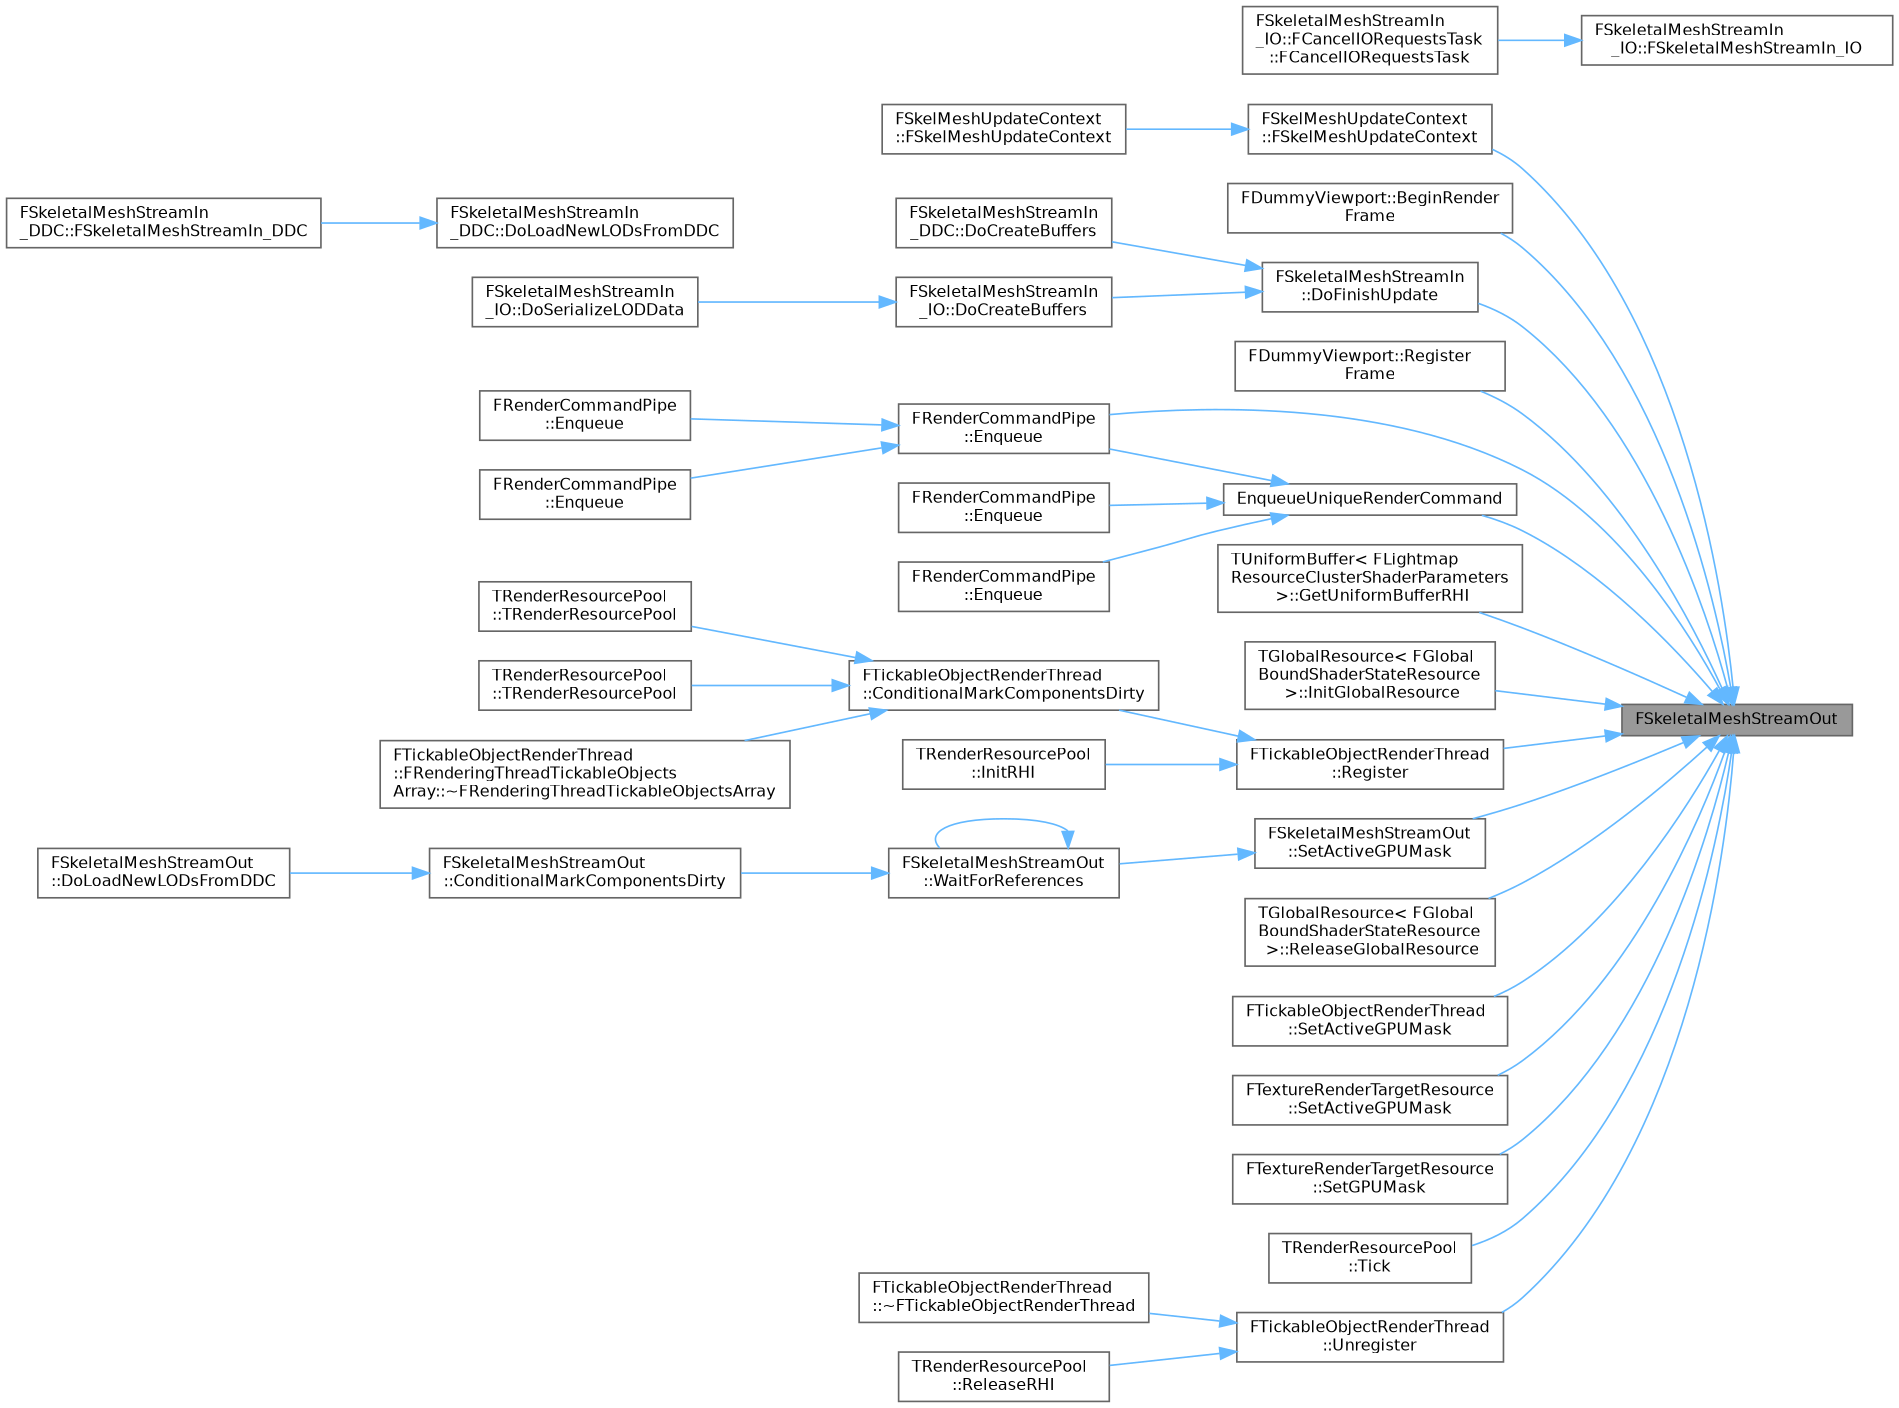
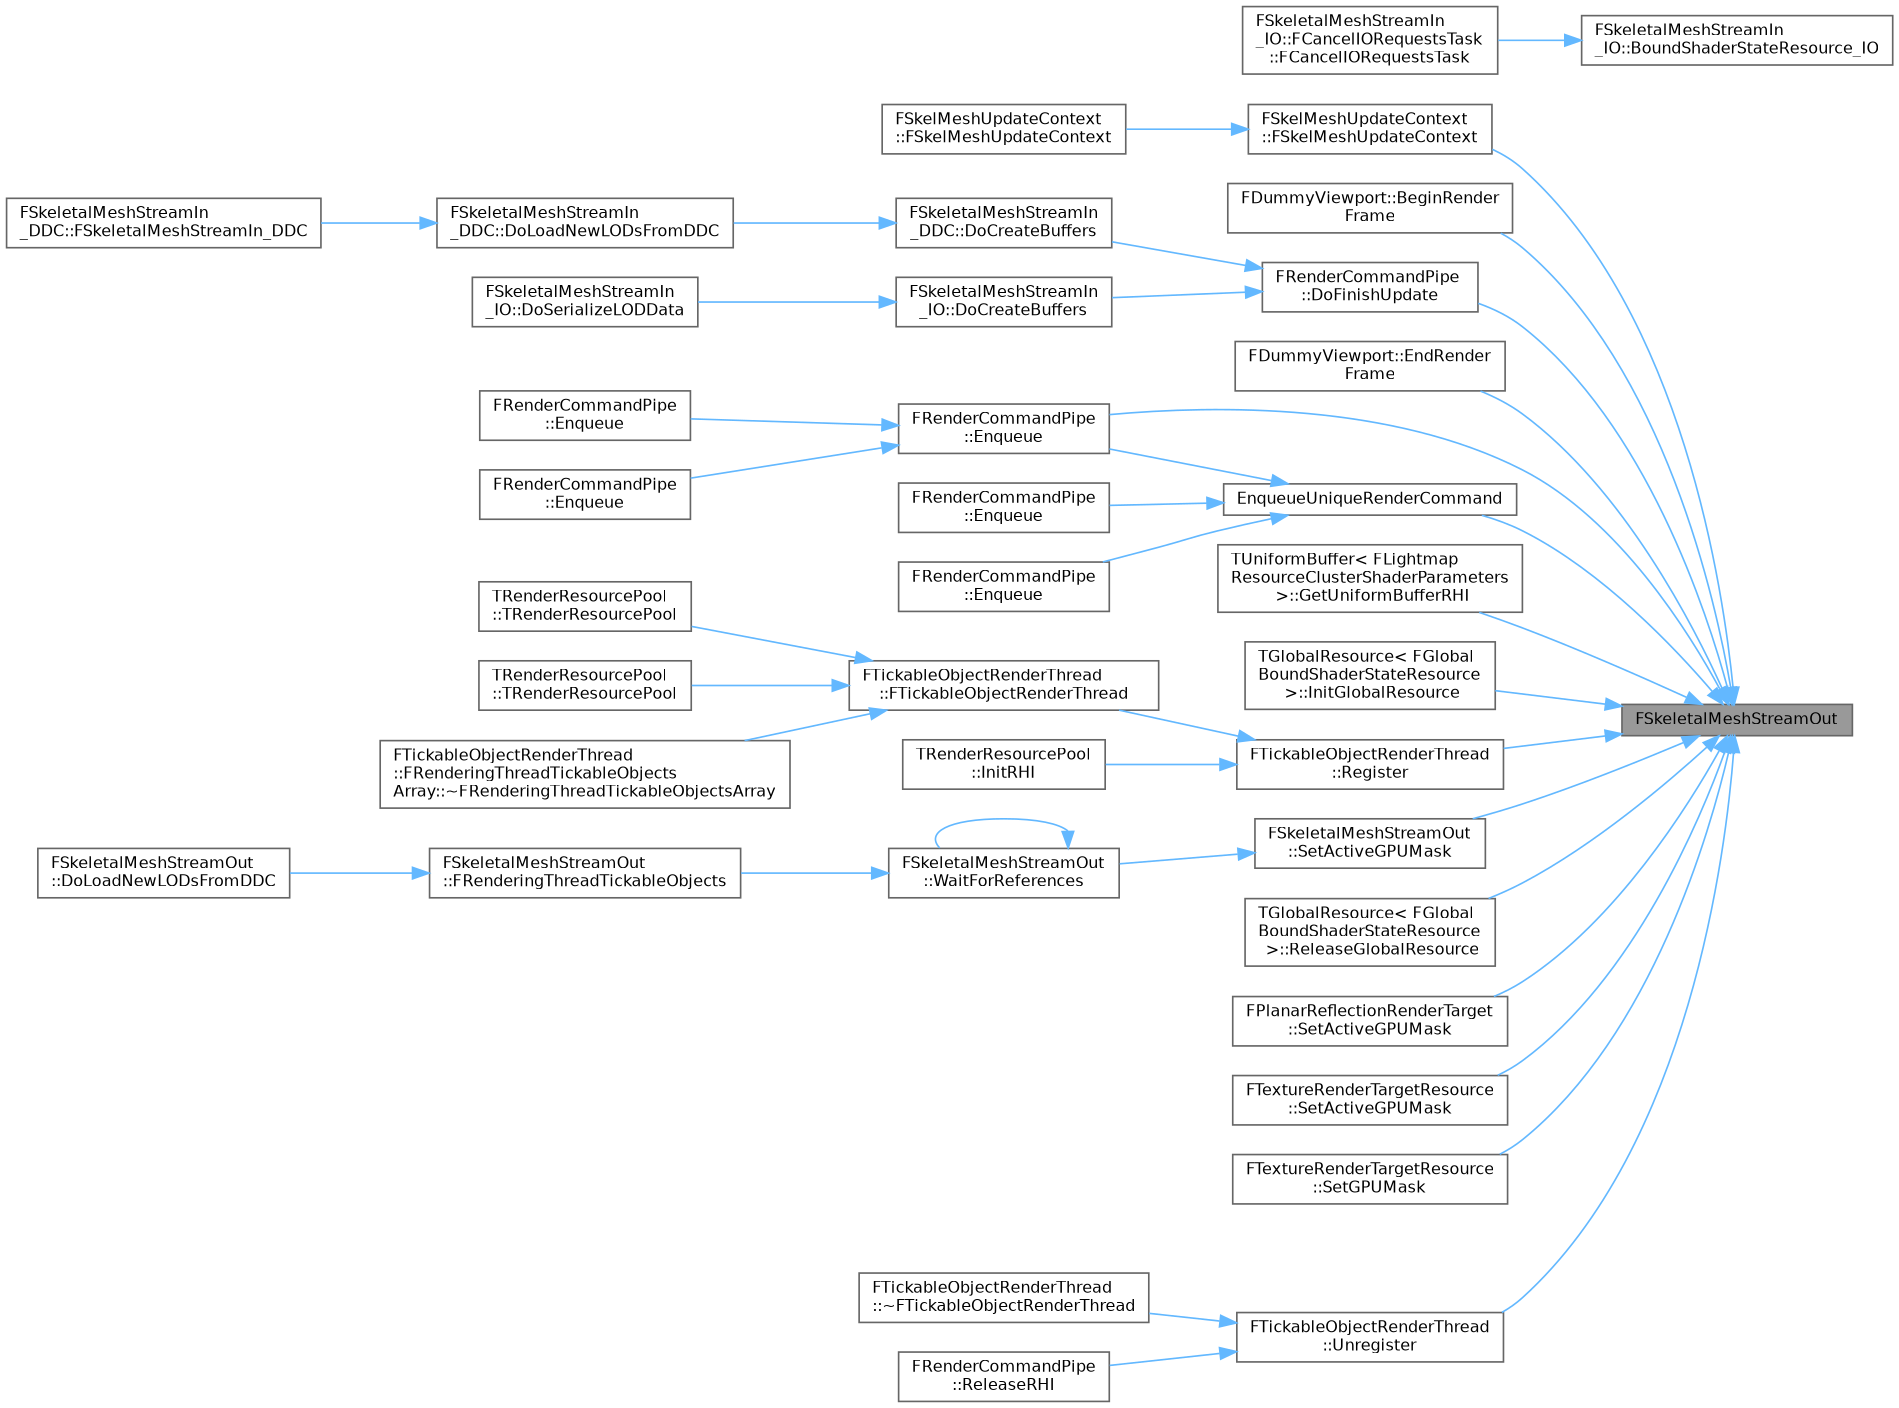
(1737, 40) -> (1737, 40)
none -> (806, 223)
(1370, 287) -> (1370, 287)
(1370, 366) -> (1370, 366)
(1004, 685) -> (1004, 685)
(585, 873) -> (585, 873)
(1370, 1021) -> (1370, 1021)
(1370, 1258) -> none
(1004, 1377) -> (1004, 1377)
